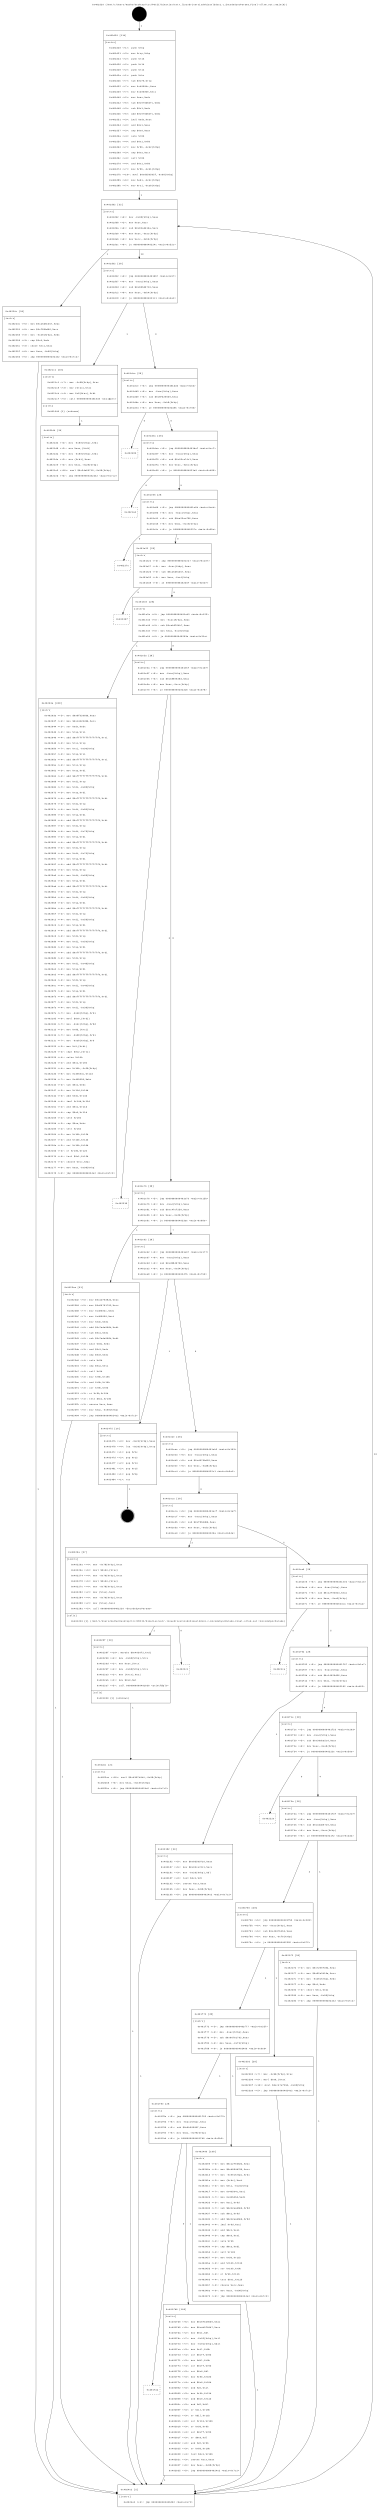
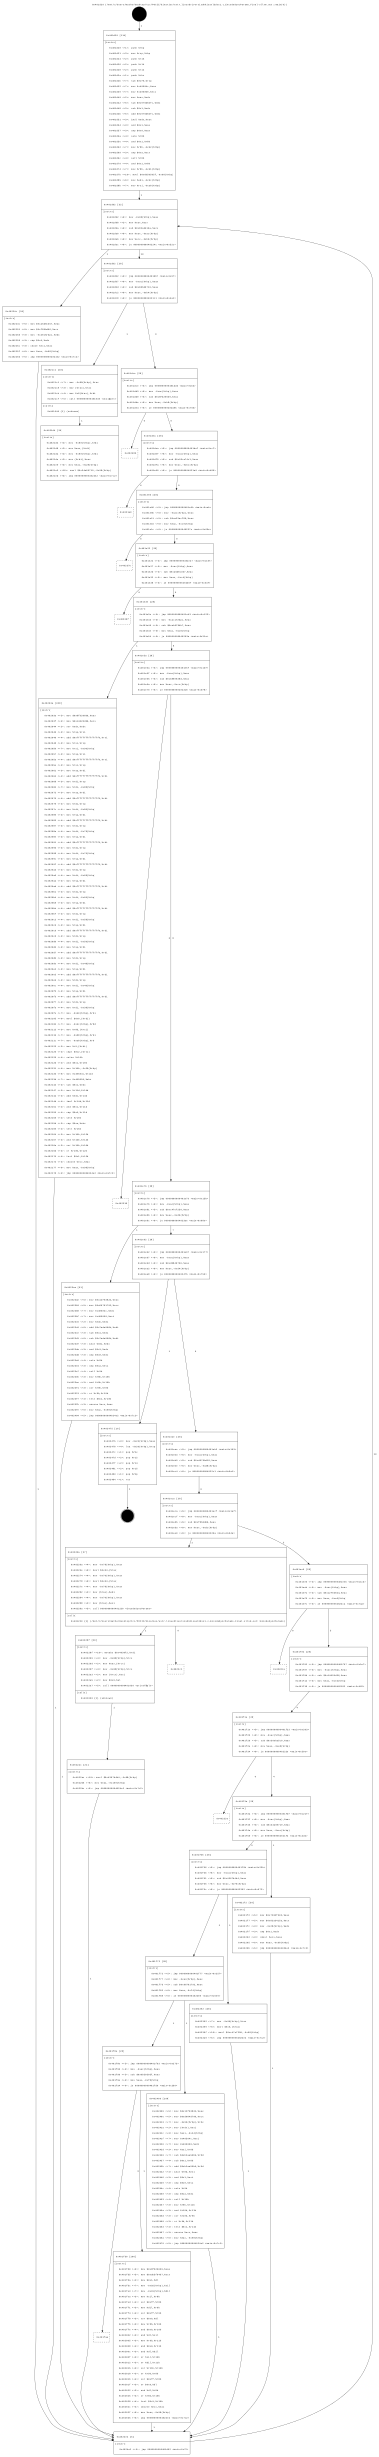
(194, 1872) -> none
